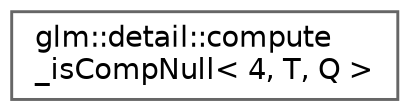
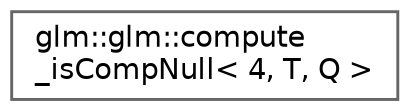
(205, 56) -> (205, 56)
